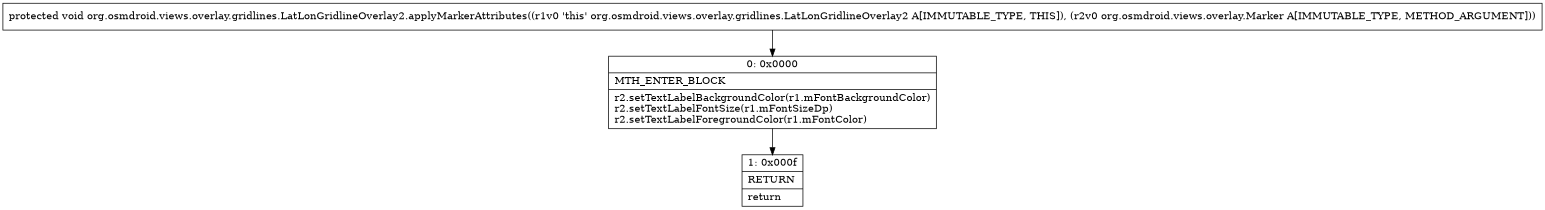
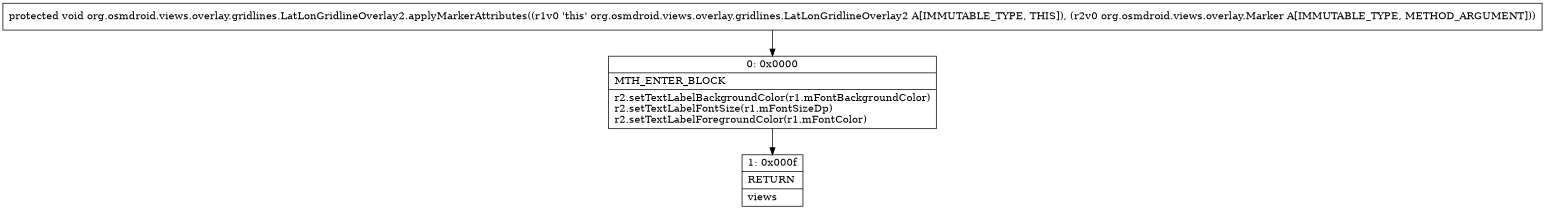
(765, 197) -> (763, 197)
